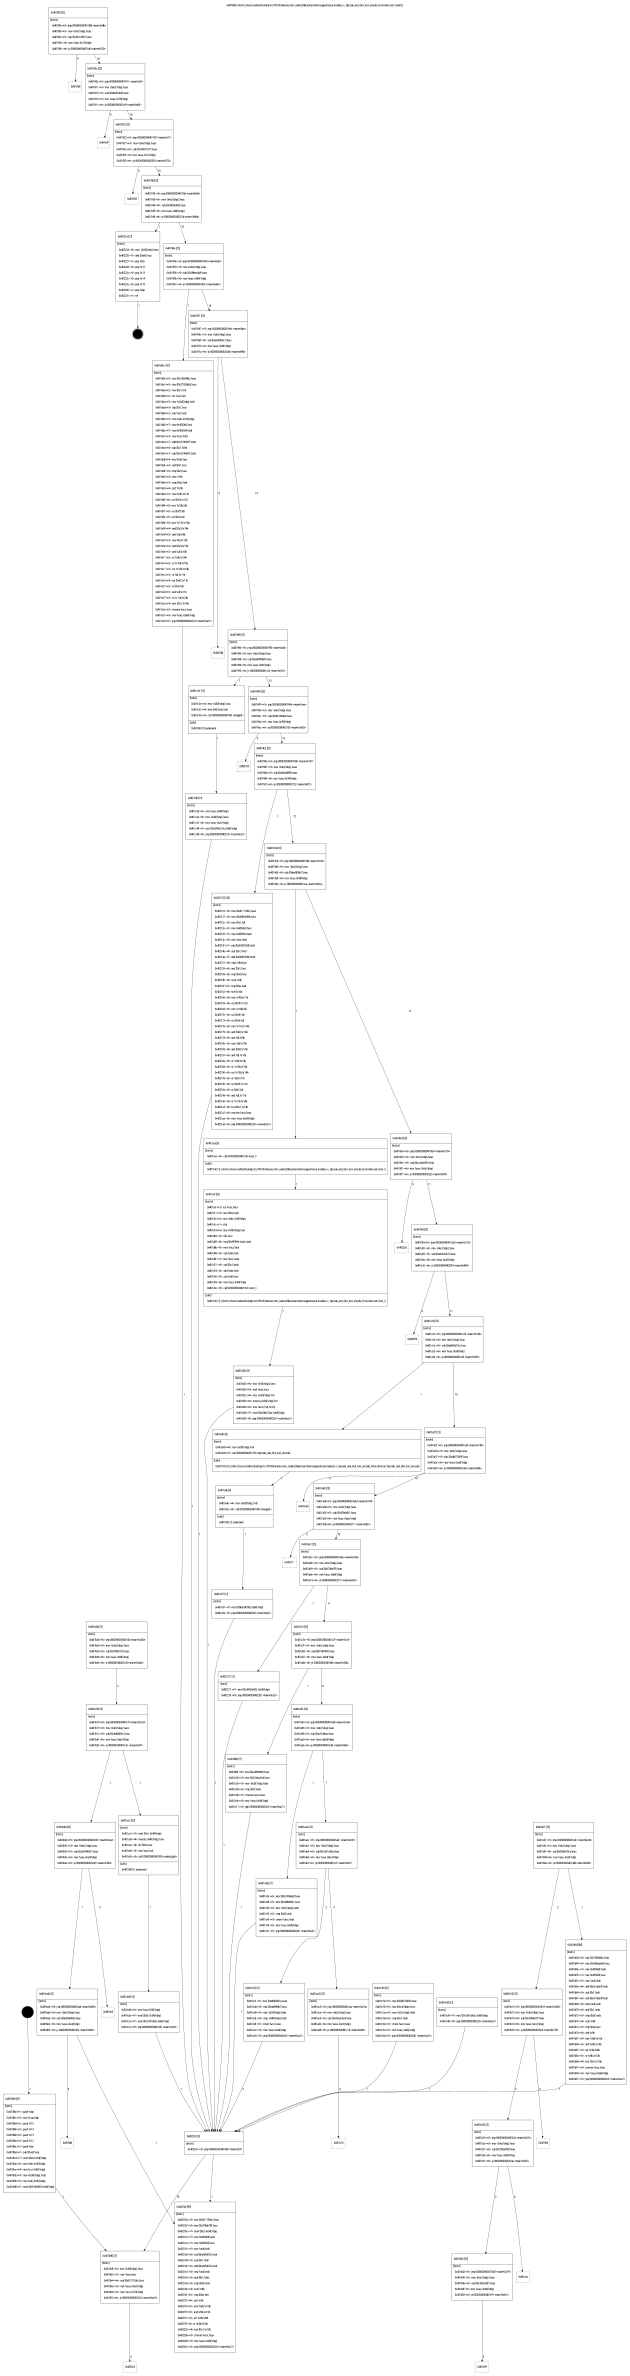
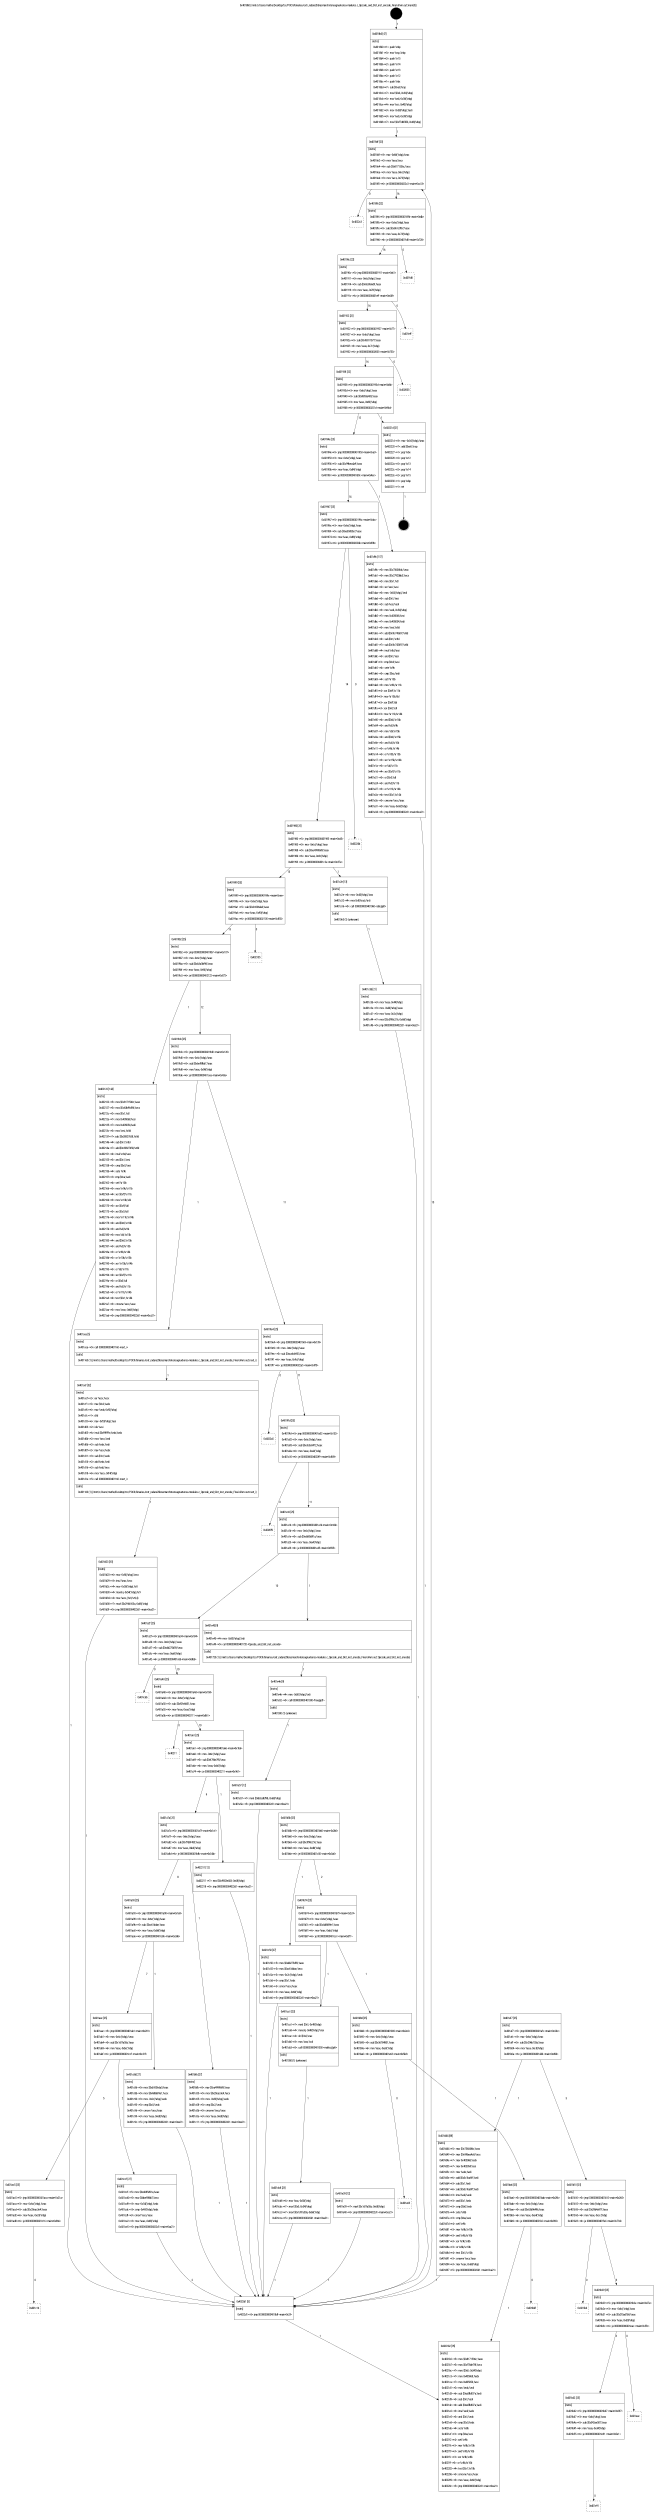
none -> (396, 193)
none -> (293, 1901)
